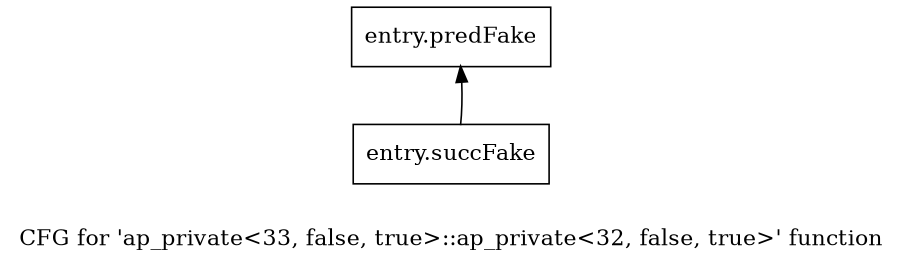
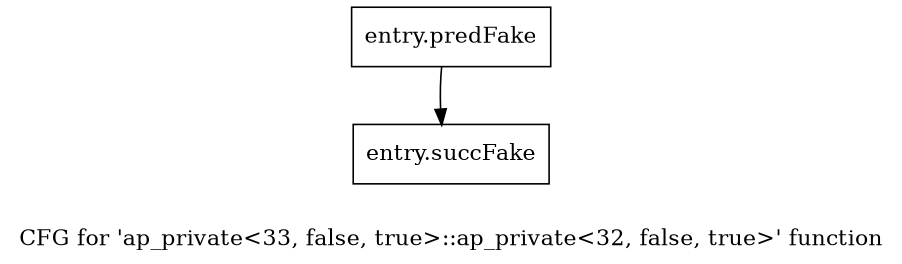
(462, 104) -> (440, 88)
